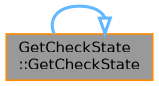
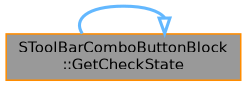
(79, 57) -> (123, 57)
